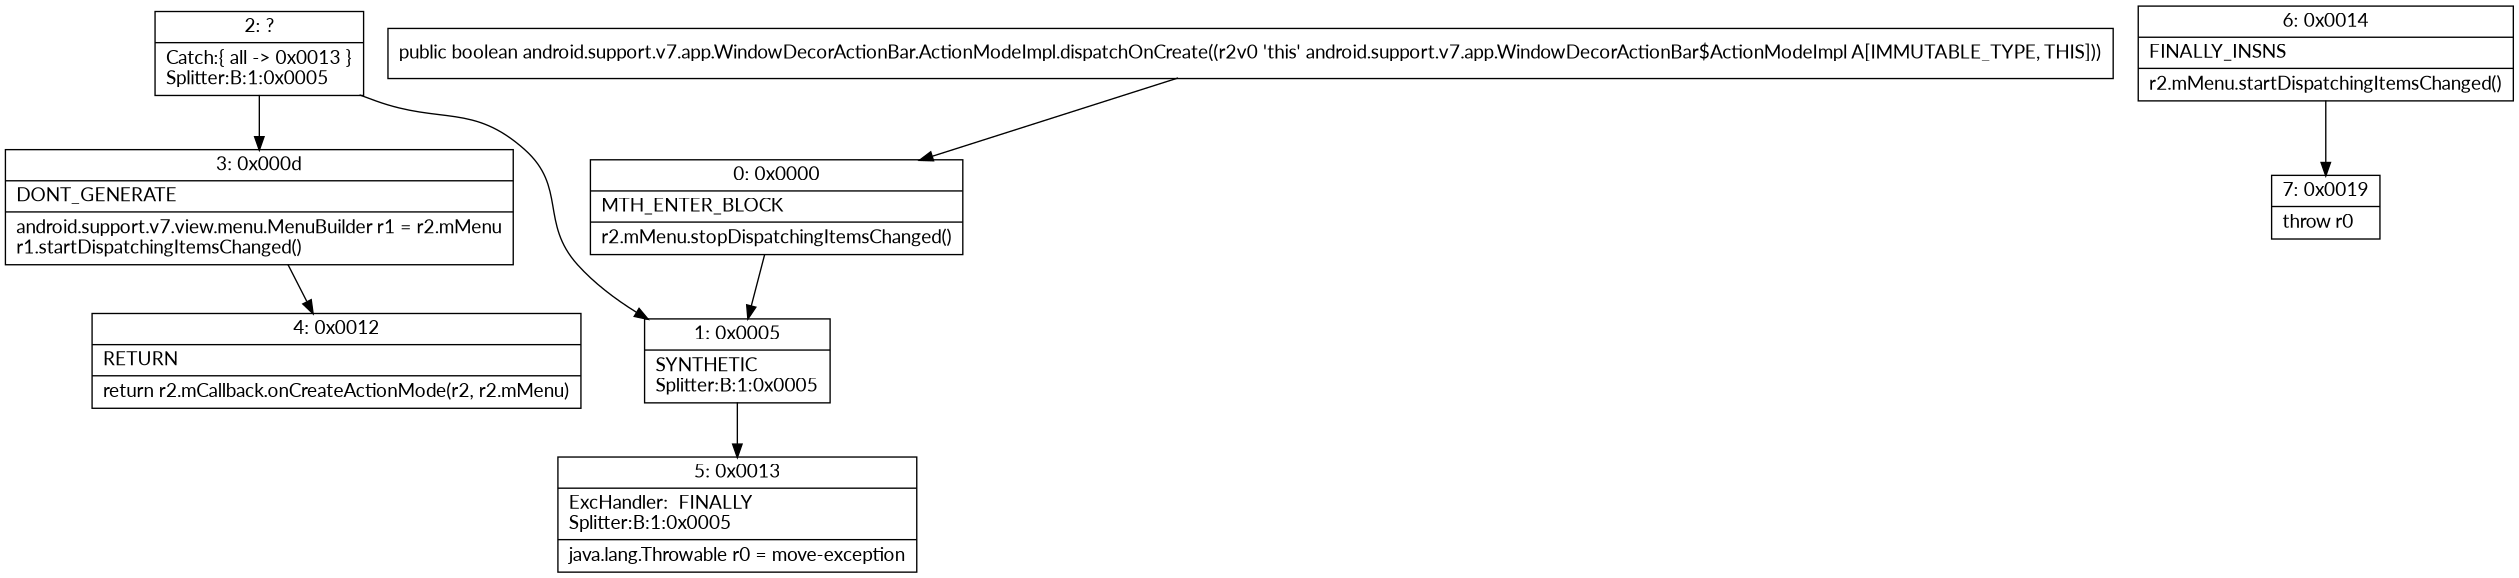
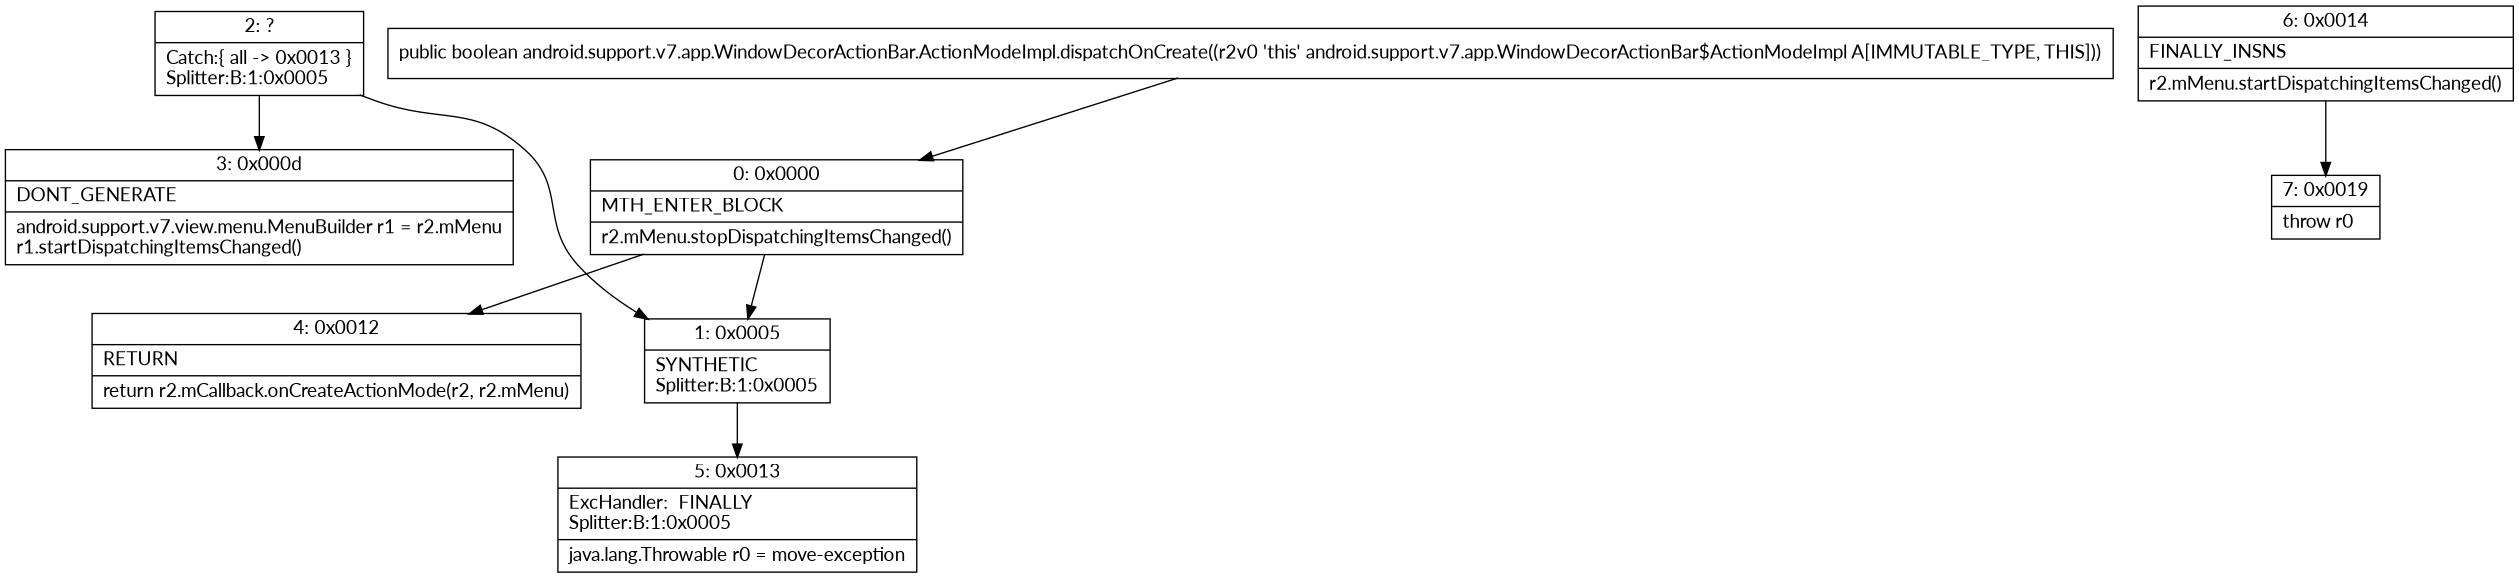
(297, 283) -> (563, 282)
